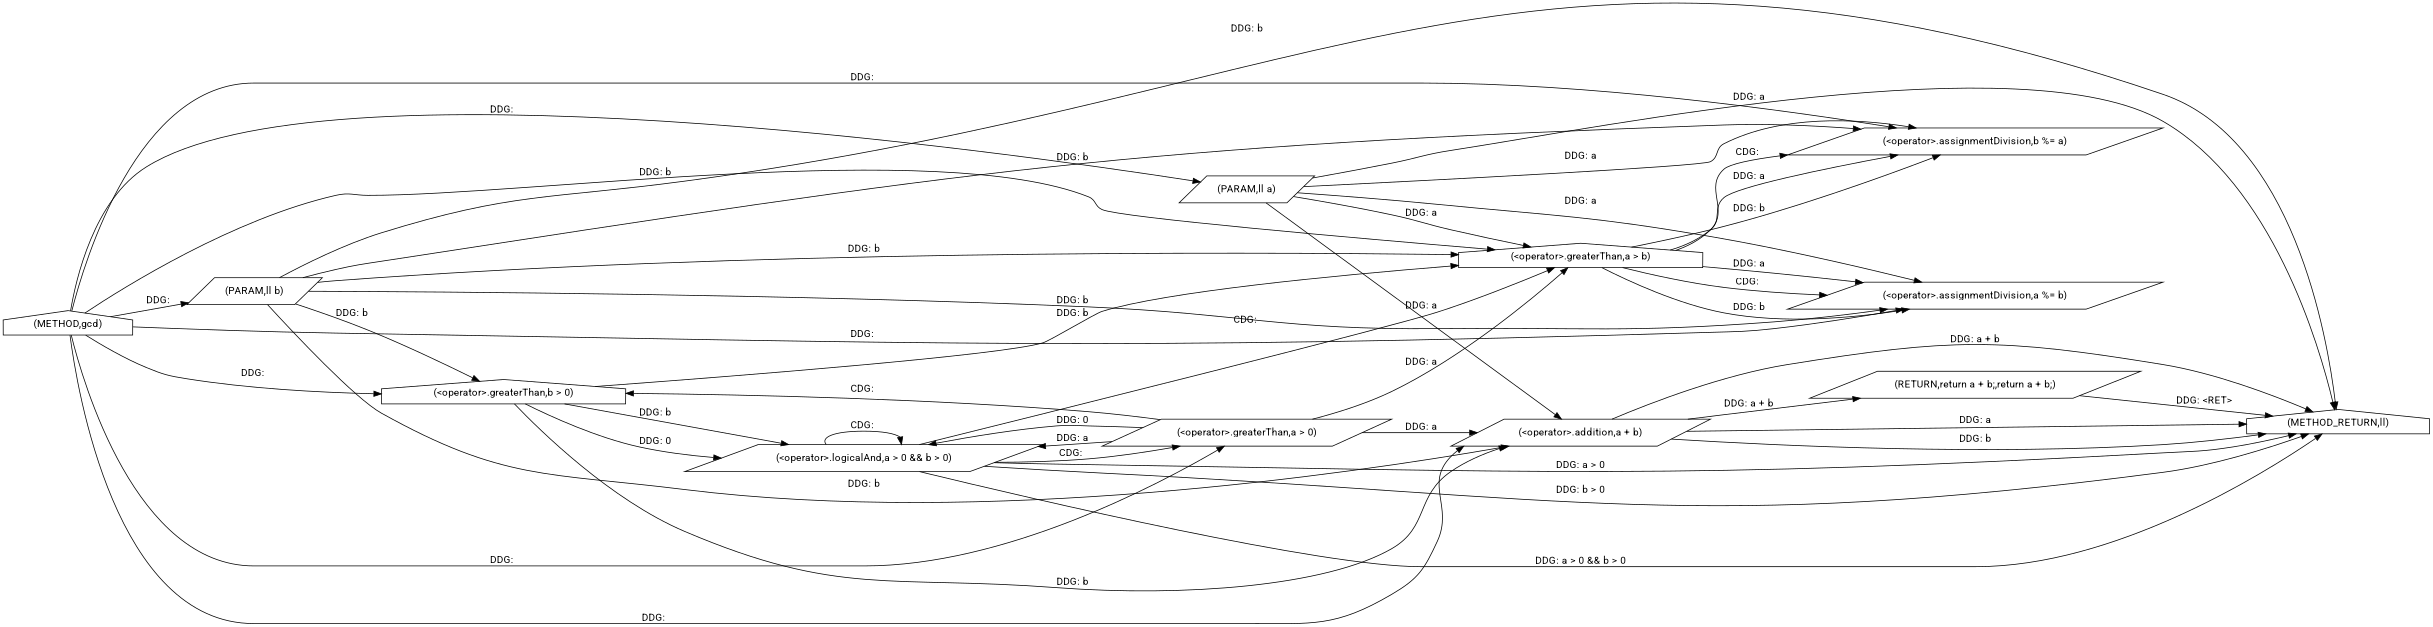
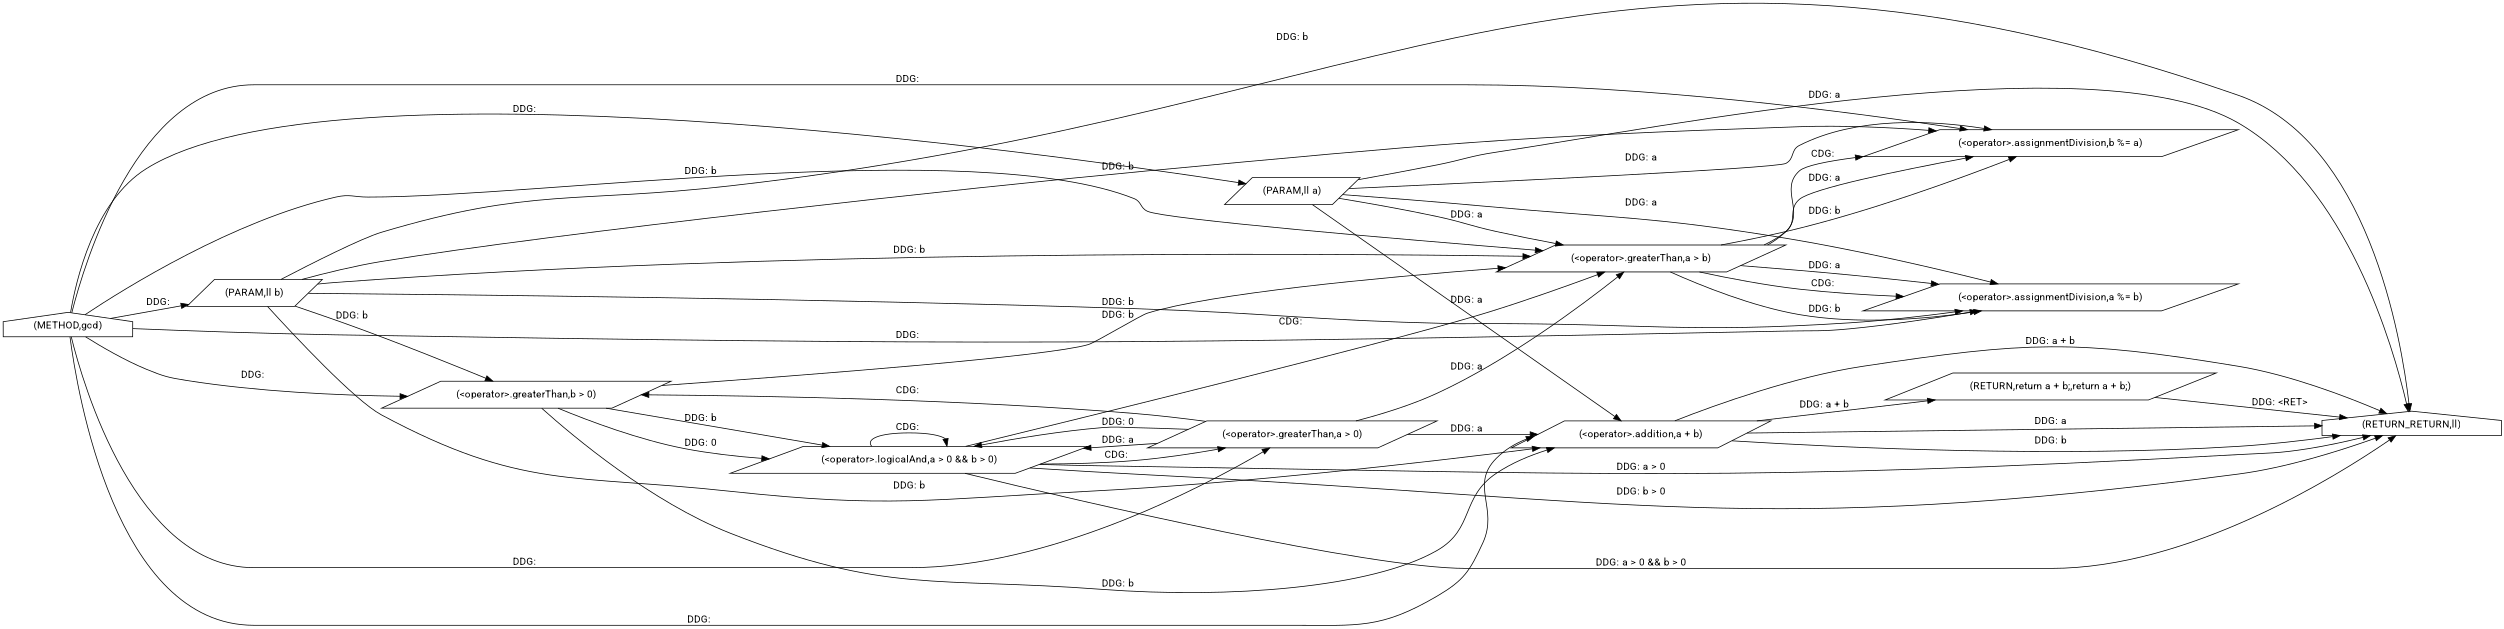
(1581, 257) -> (1641, 258)
(504, 393) -> (526, 395)
(2338, 423) -> (2412, 425)
